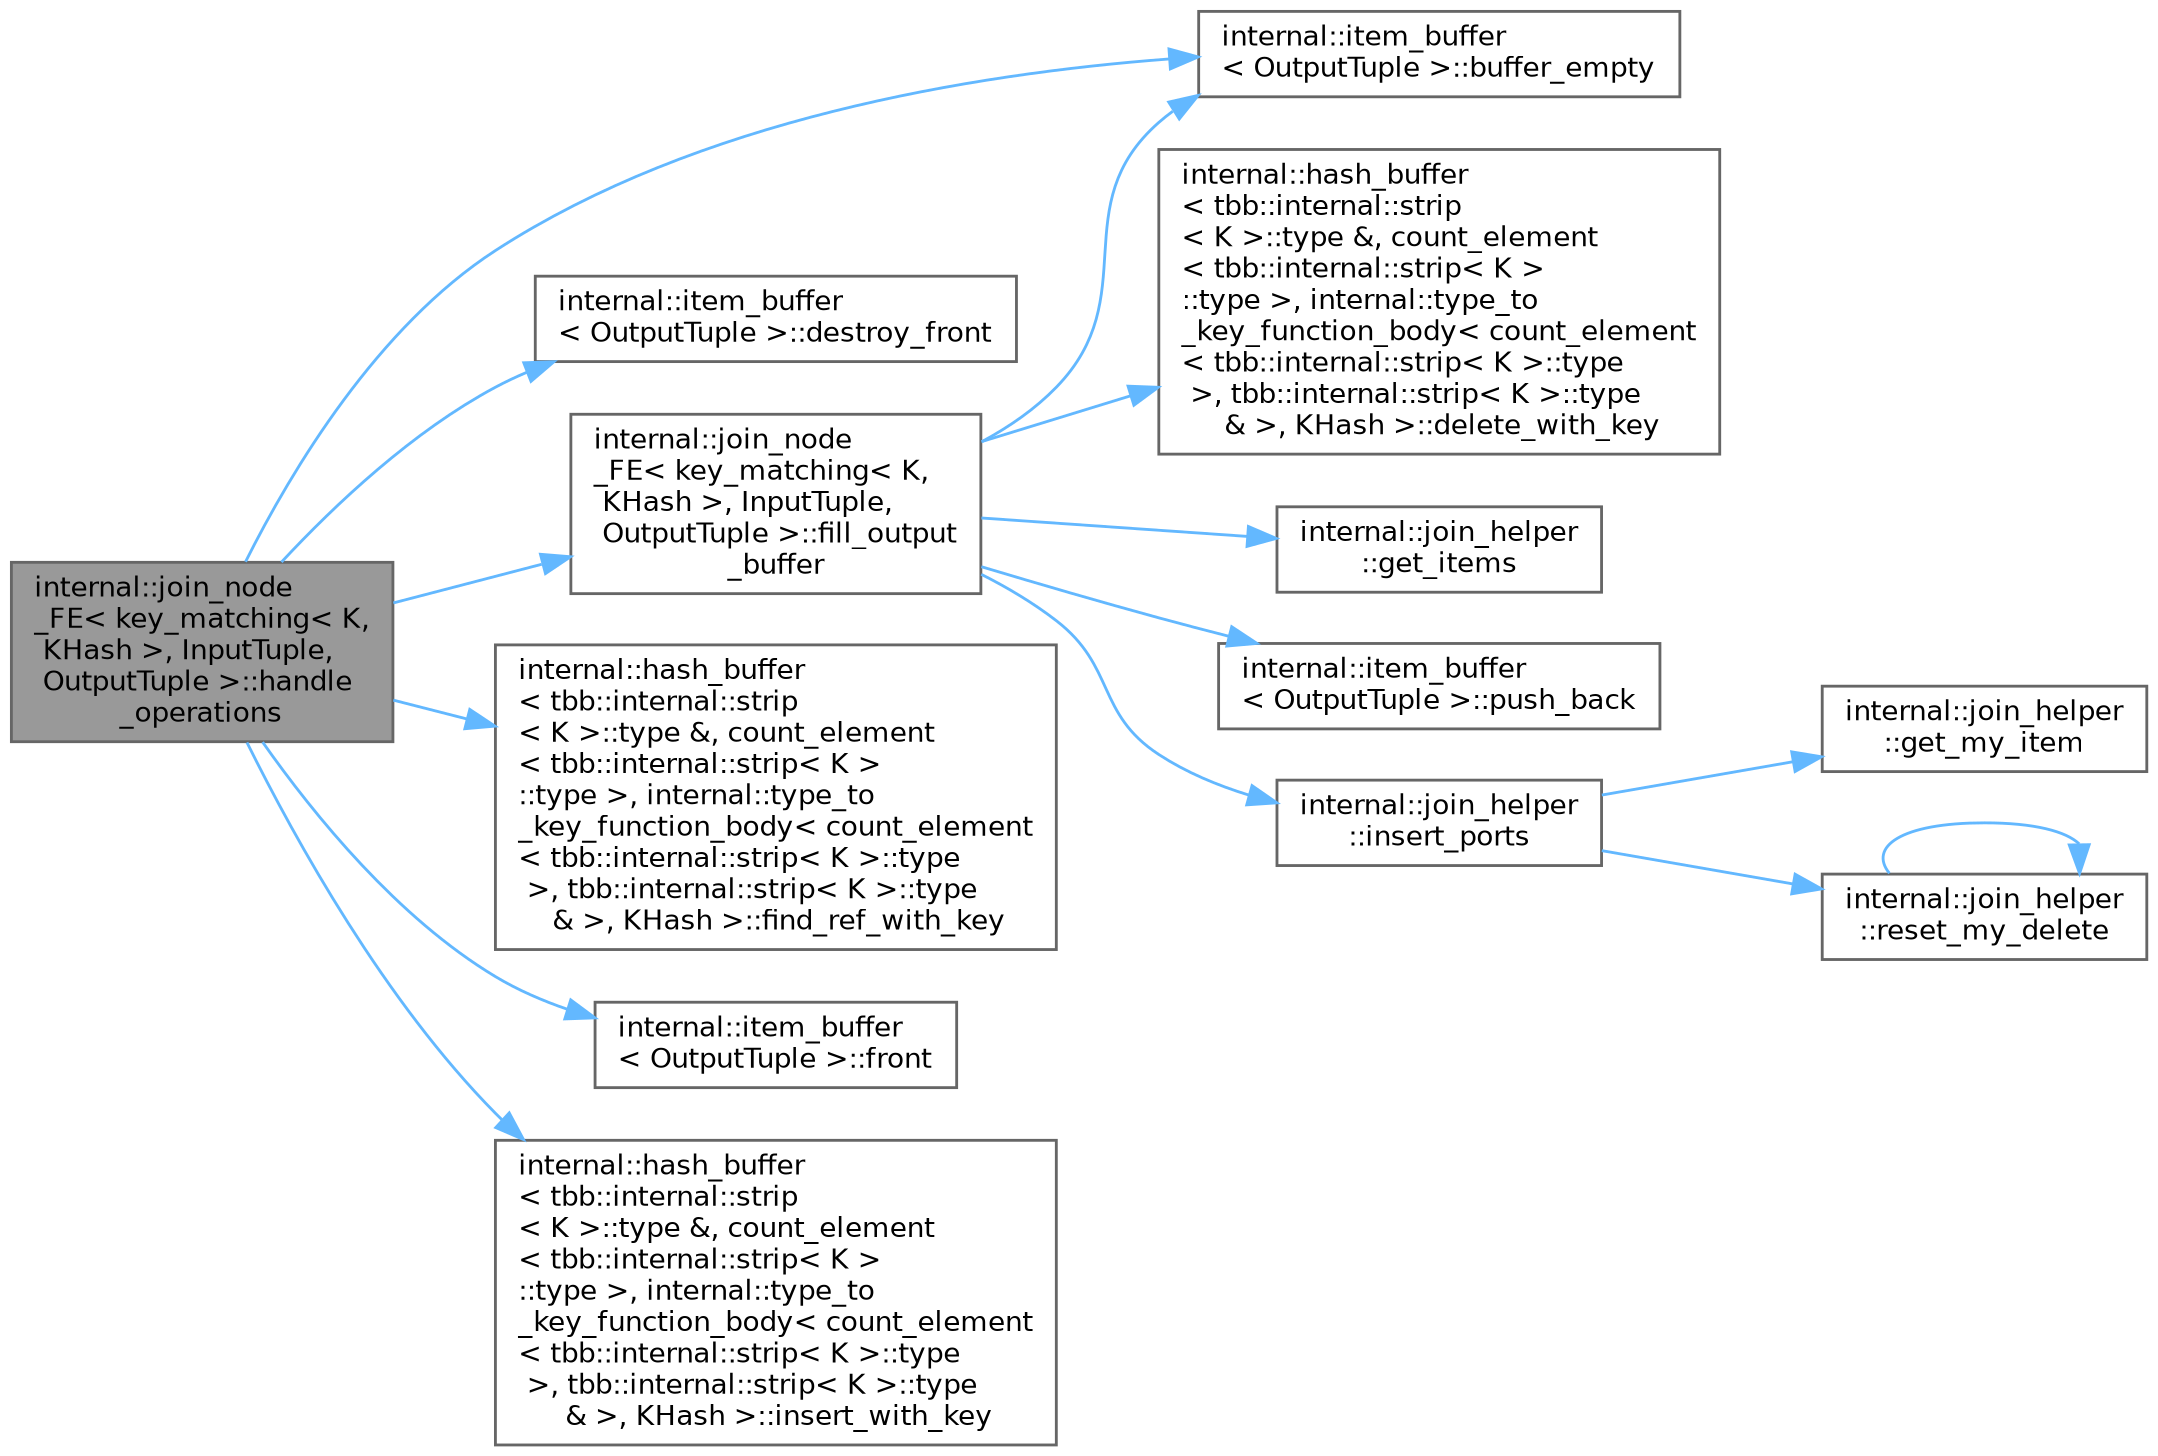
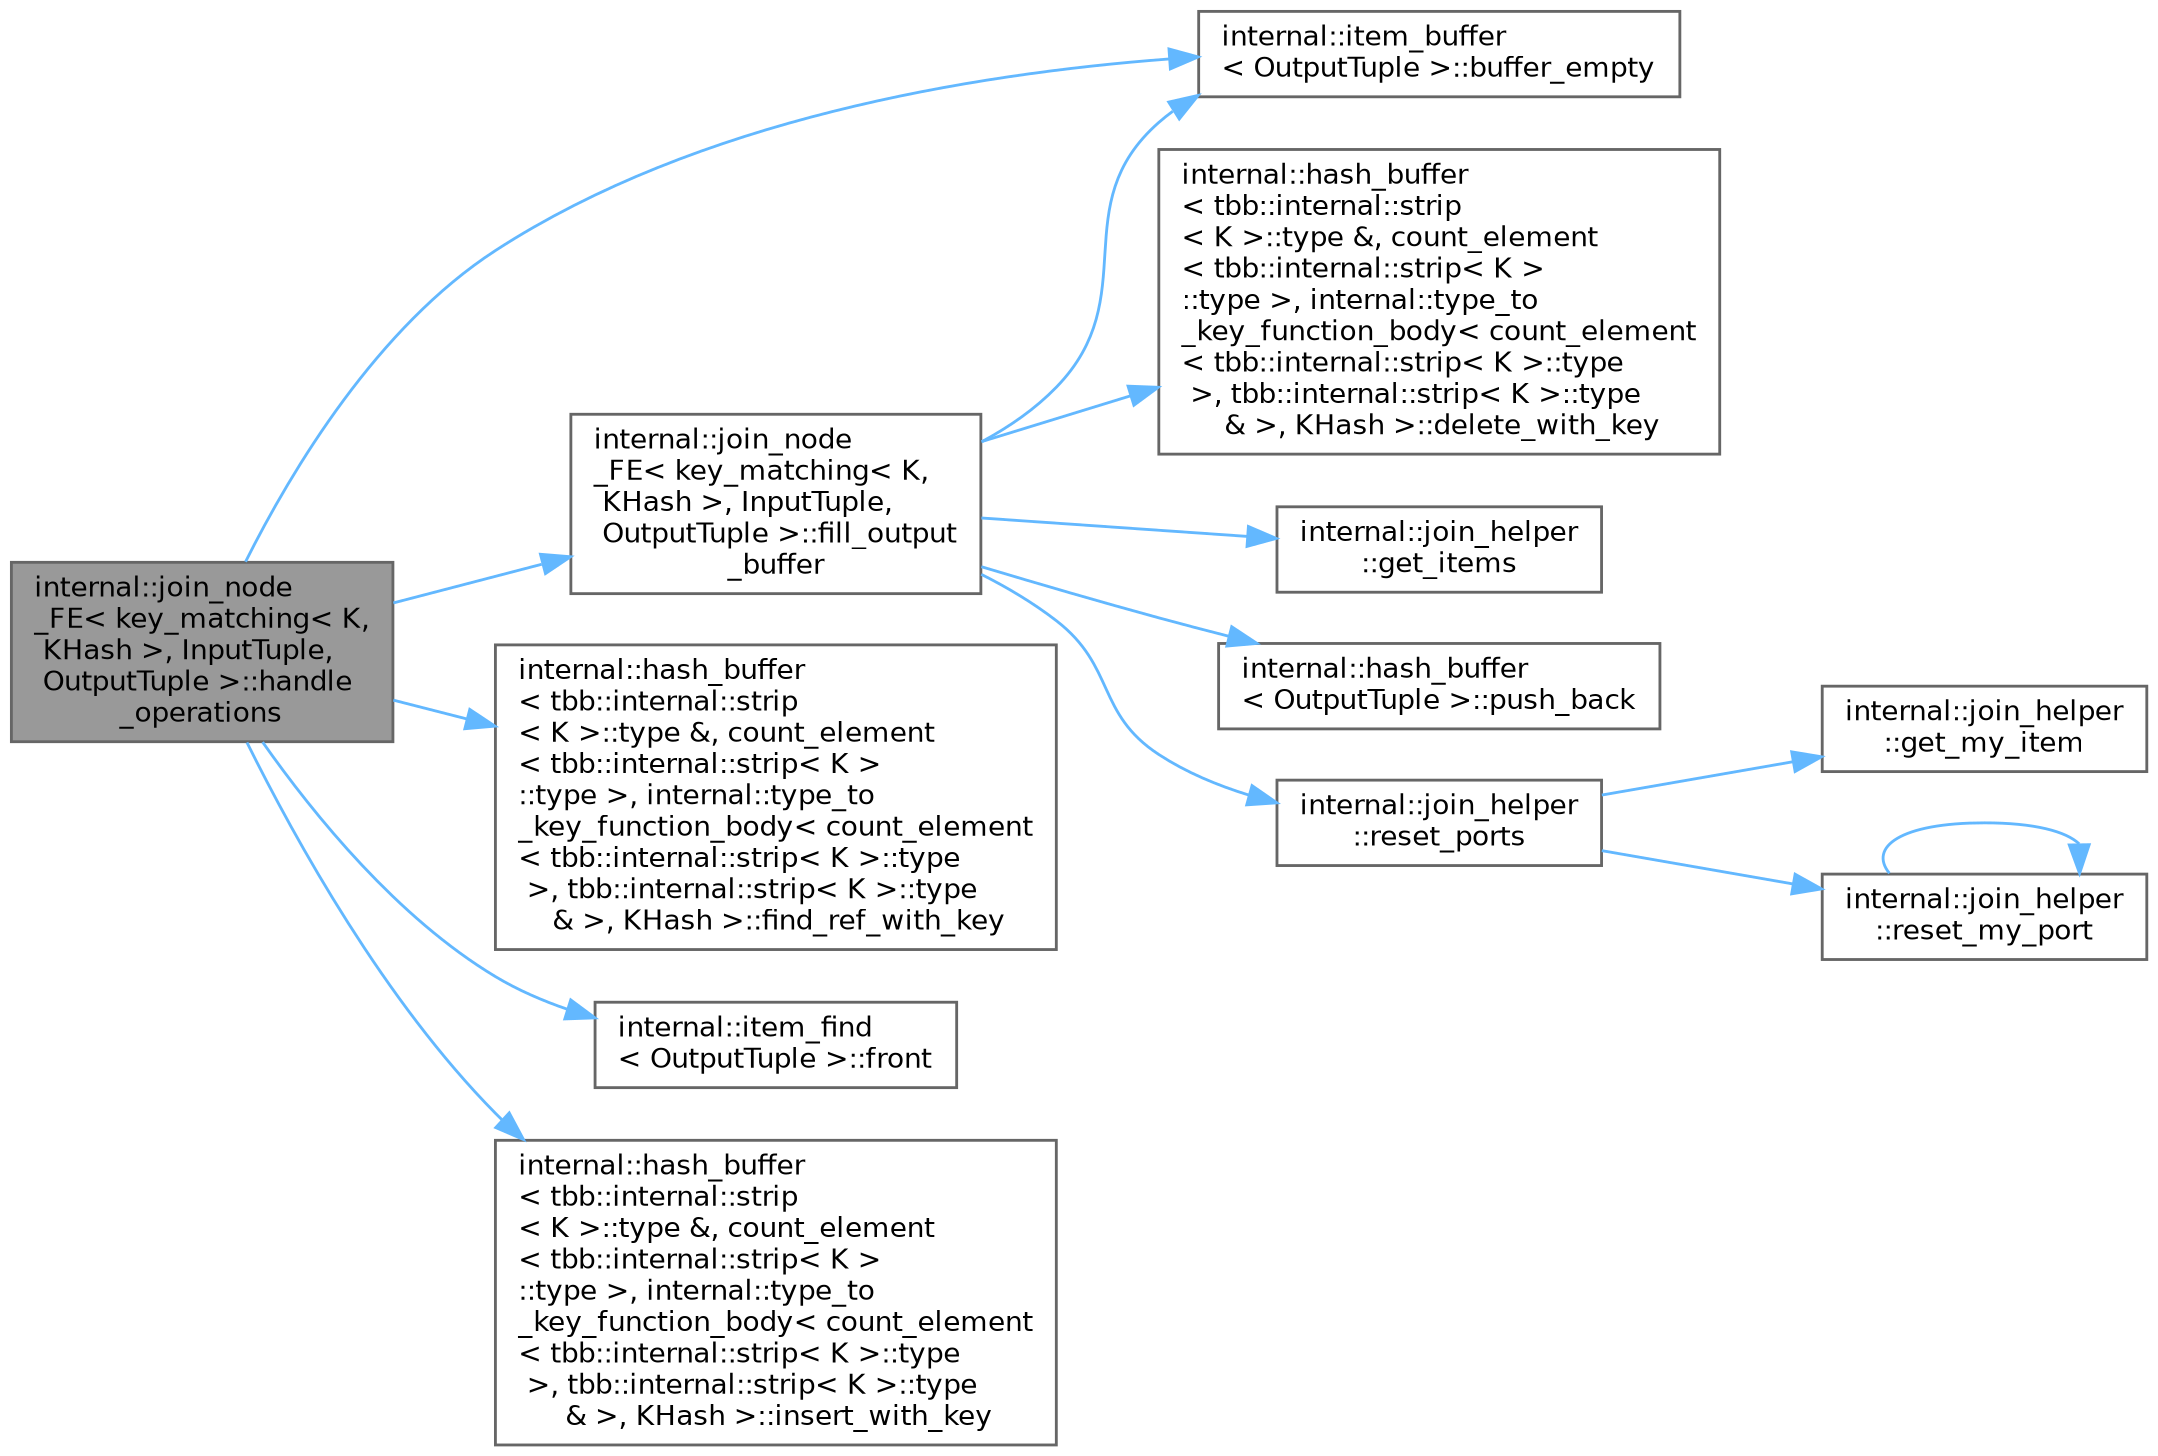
(776, 319) -> none
(1439, 686) -> (1439, 686)
(1439, 823) -> (1439, 823)
(1985, 917) -> (1985, 917)
(776, 1045) -> (776, 1045)
